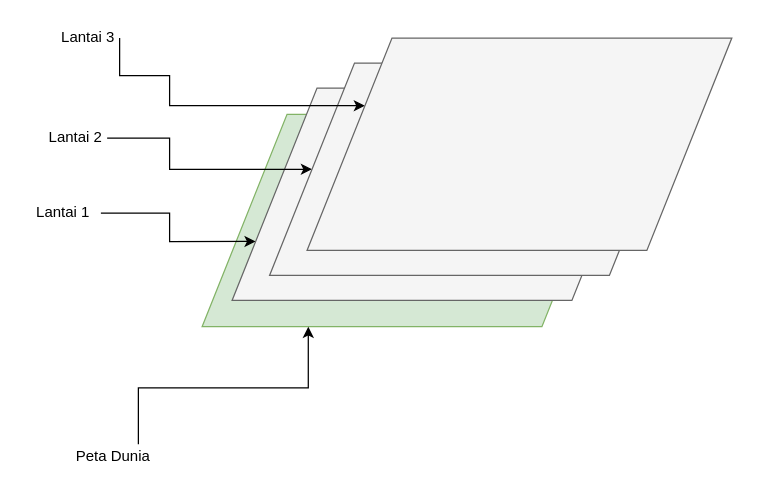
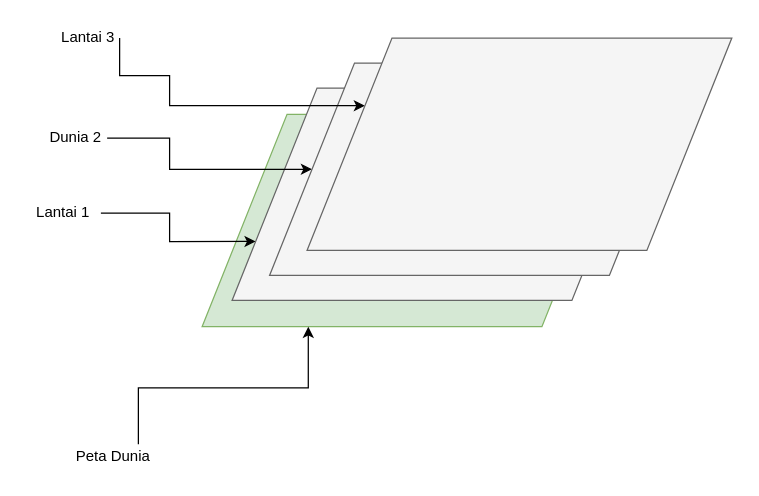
(76, 138) -> (76, 138)
